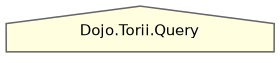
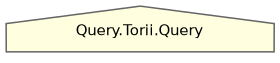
(140, 31) -> (140, 31)
